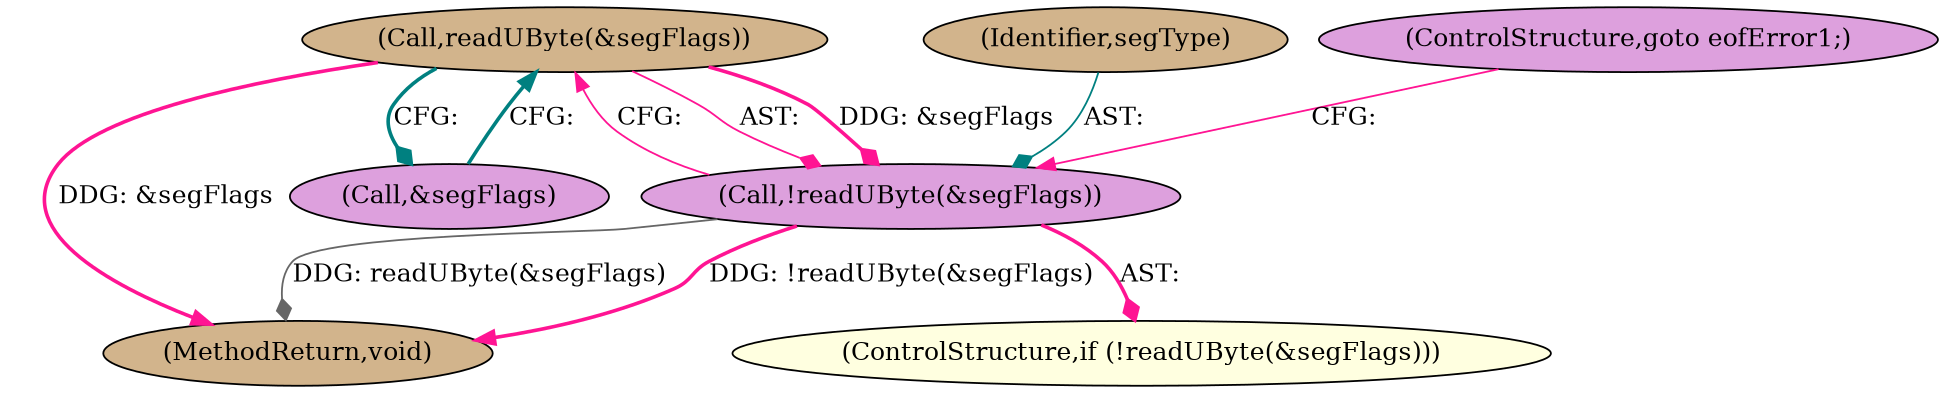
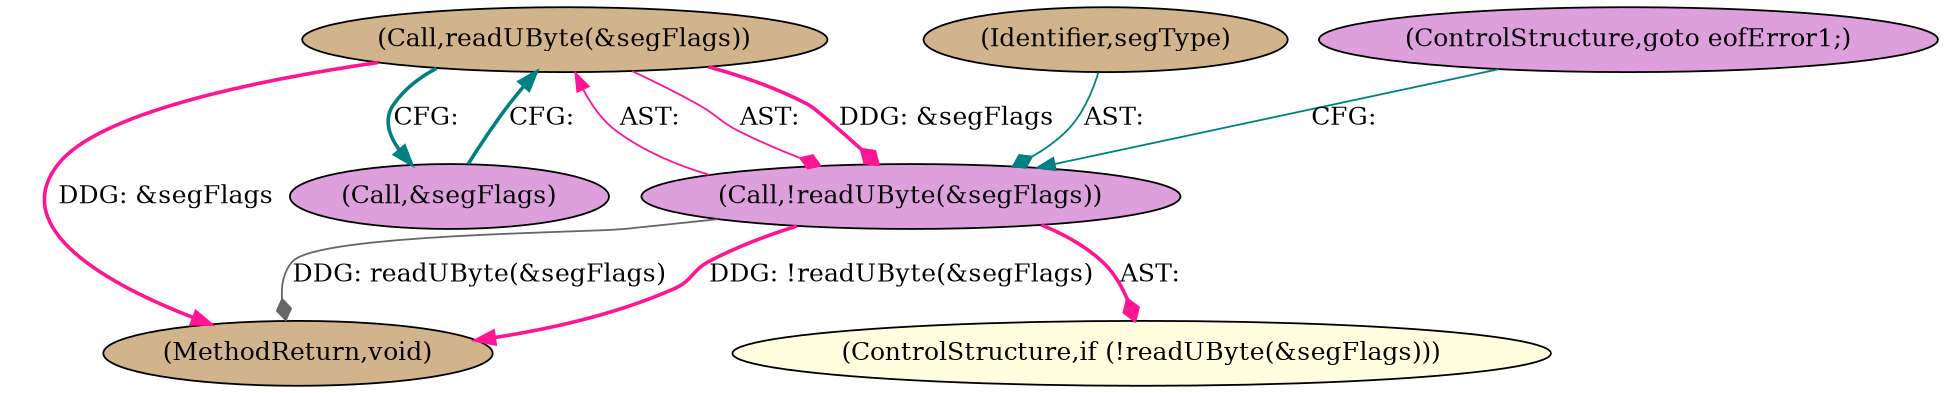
(396, 102) -> (396, 102)
(1277, 117) -> (1277, 117)
(654, 118) -> (654, 118)
